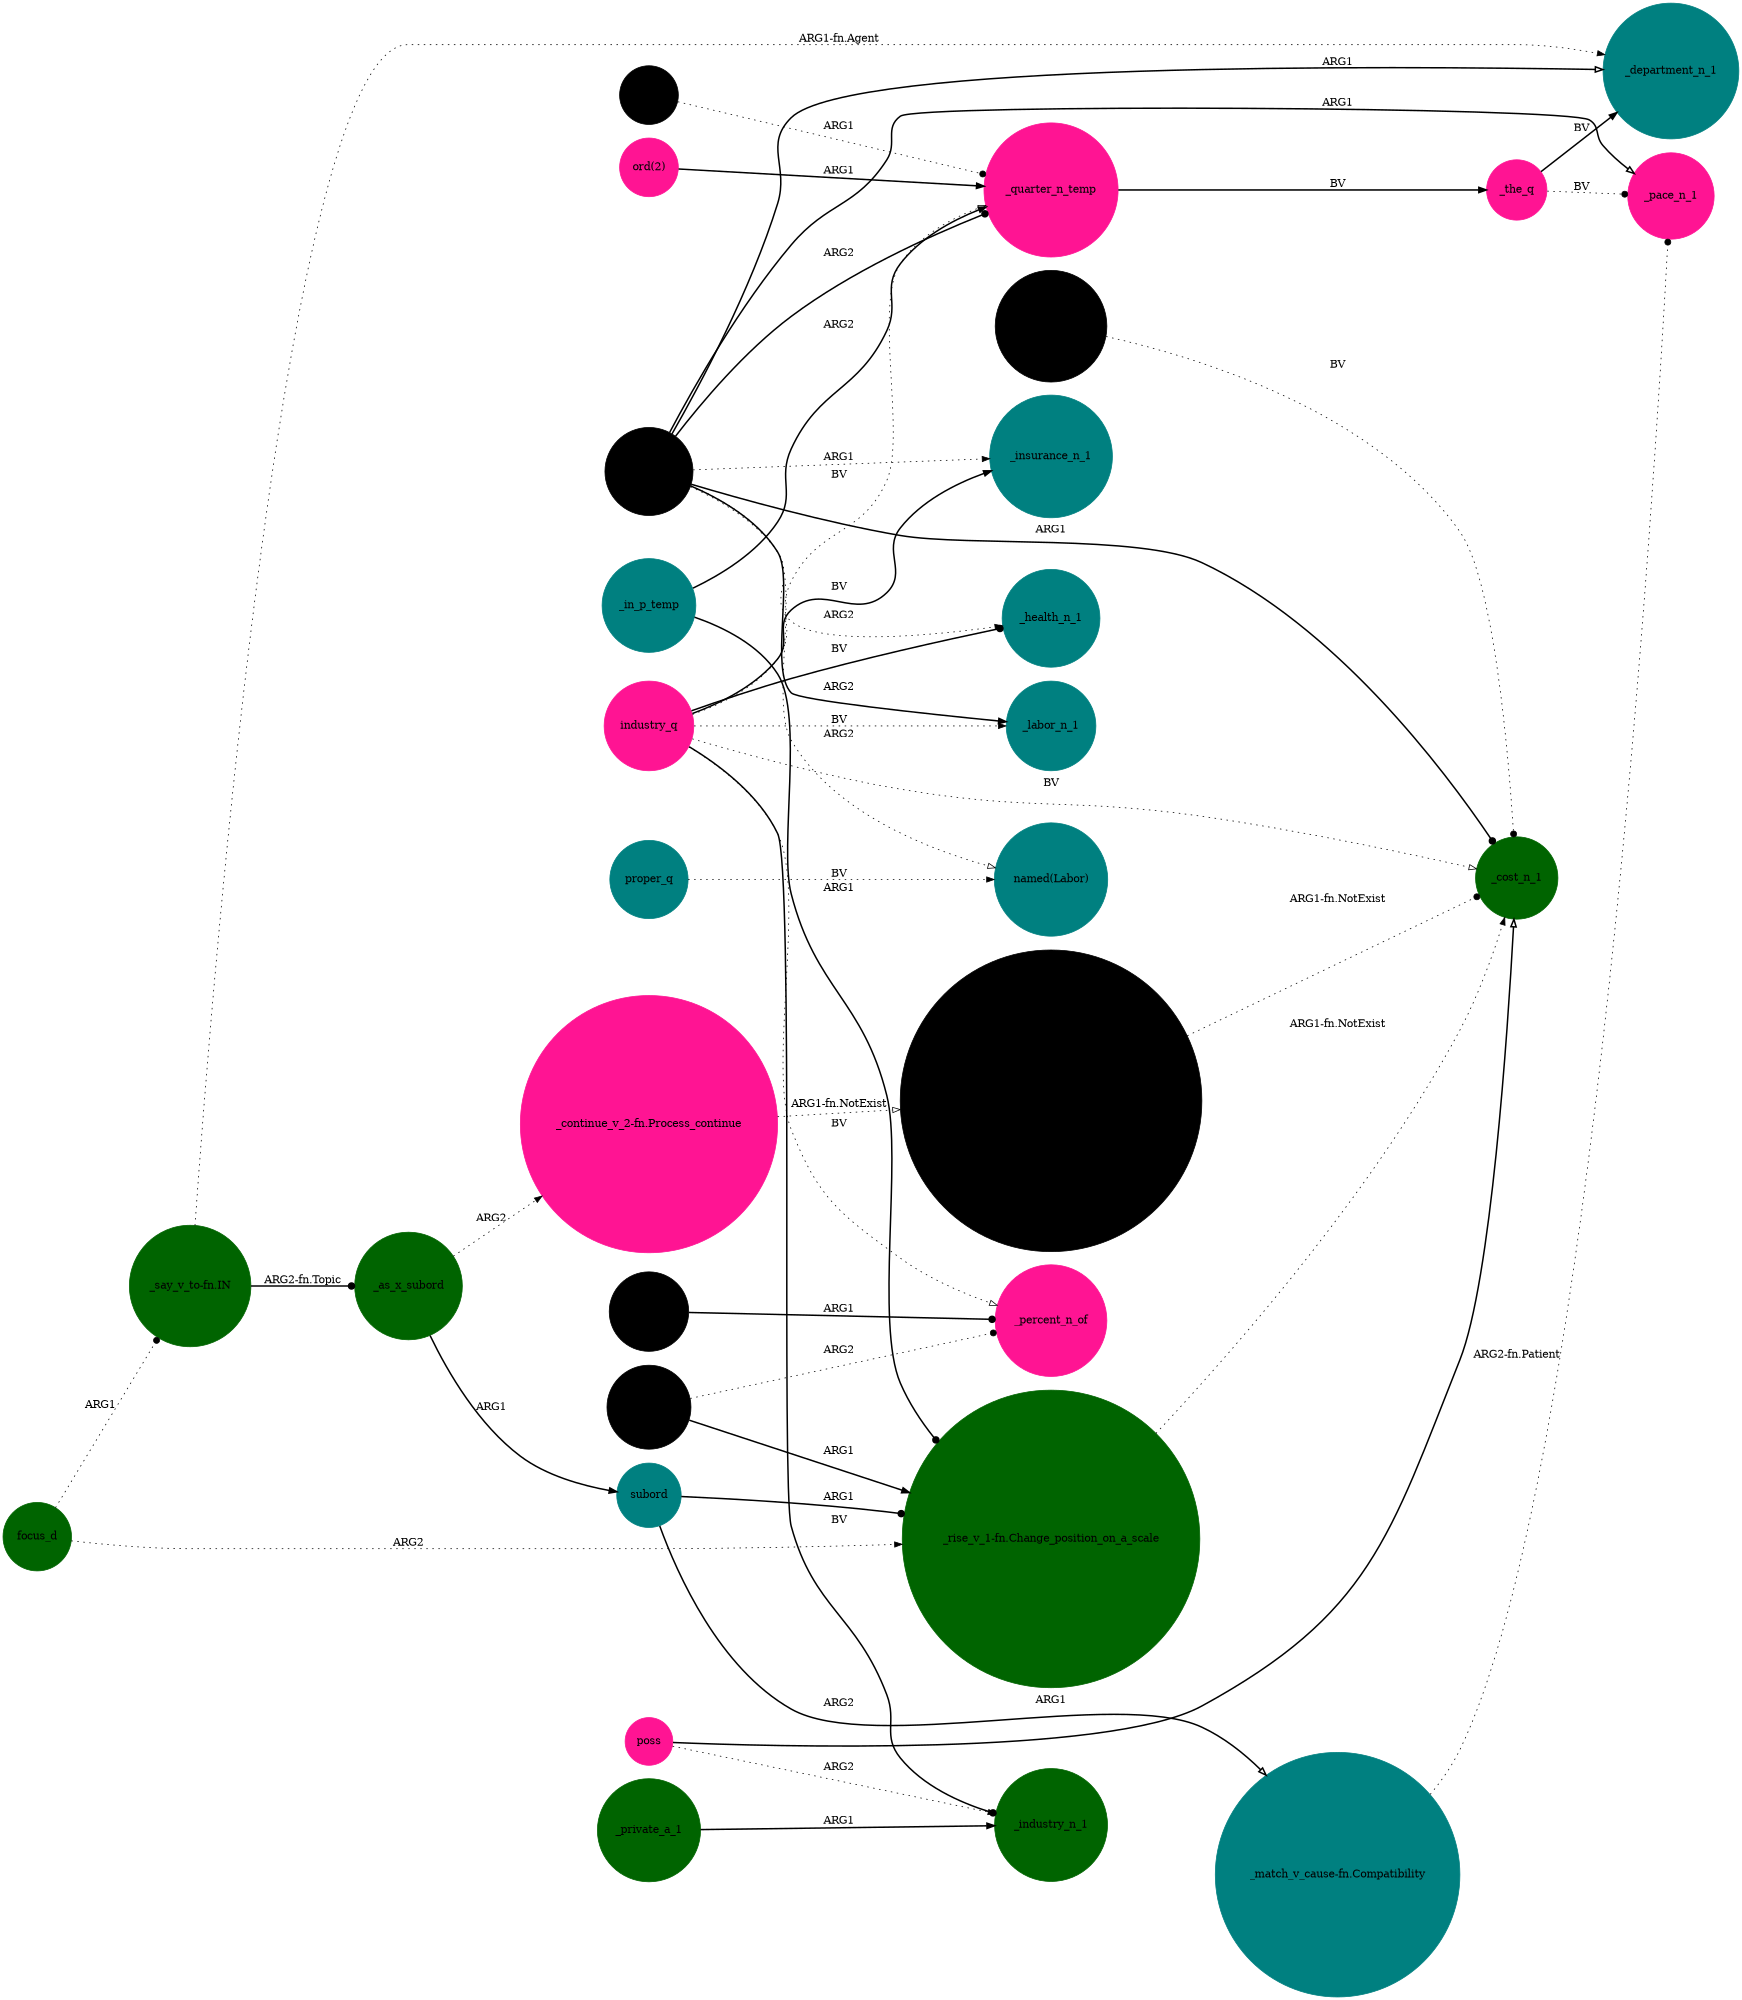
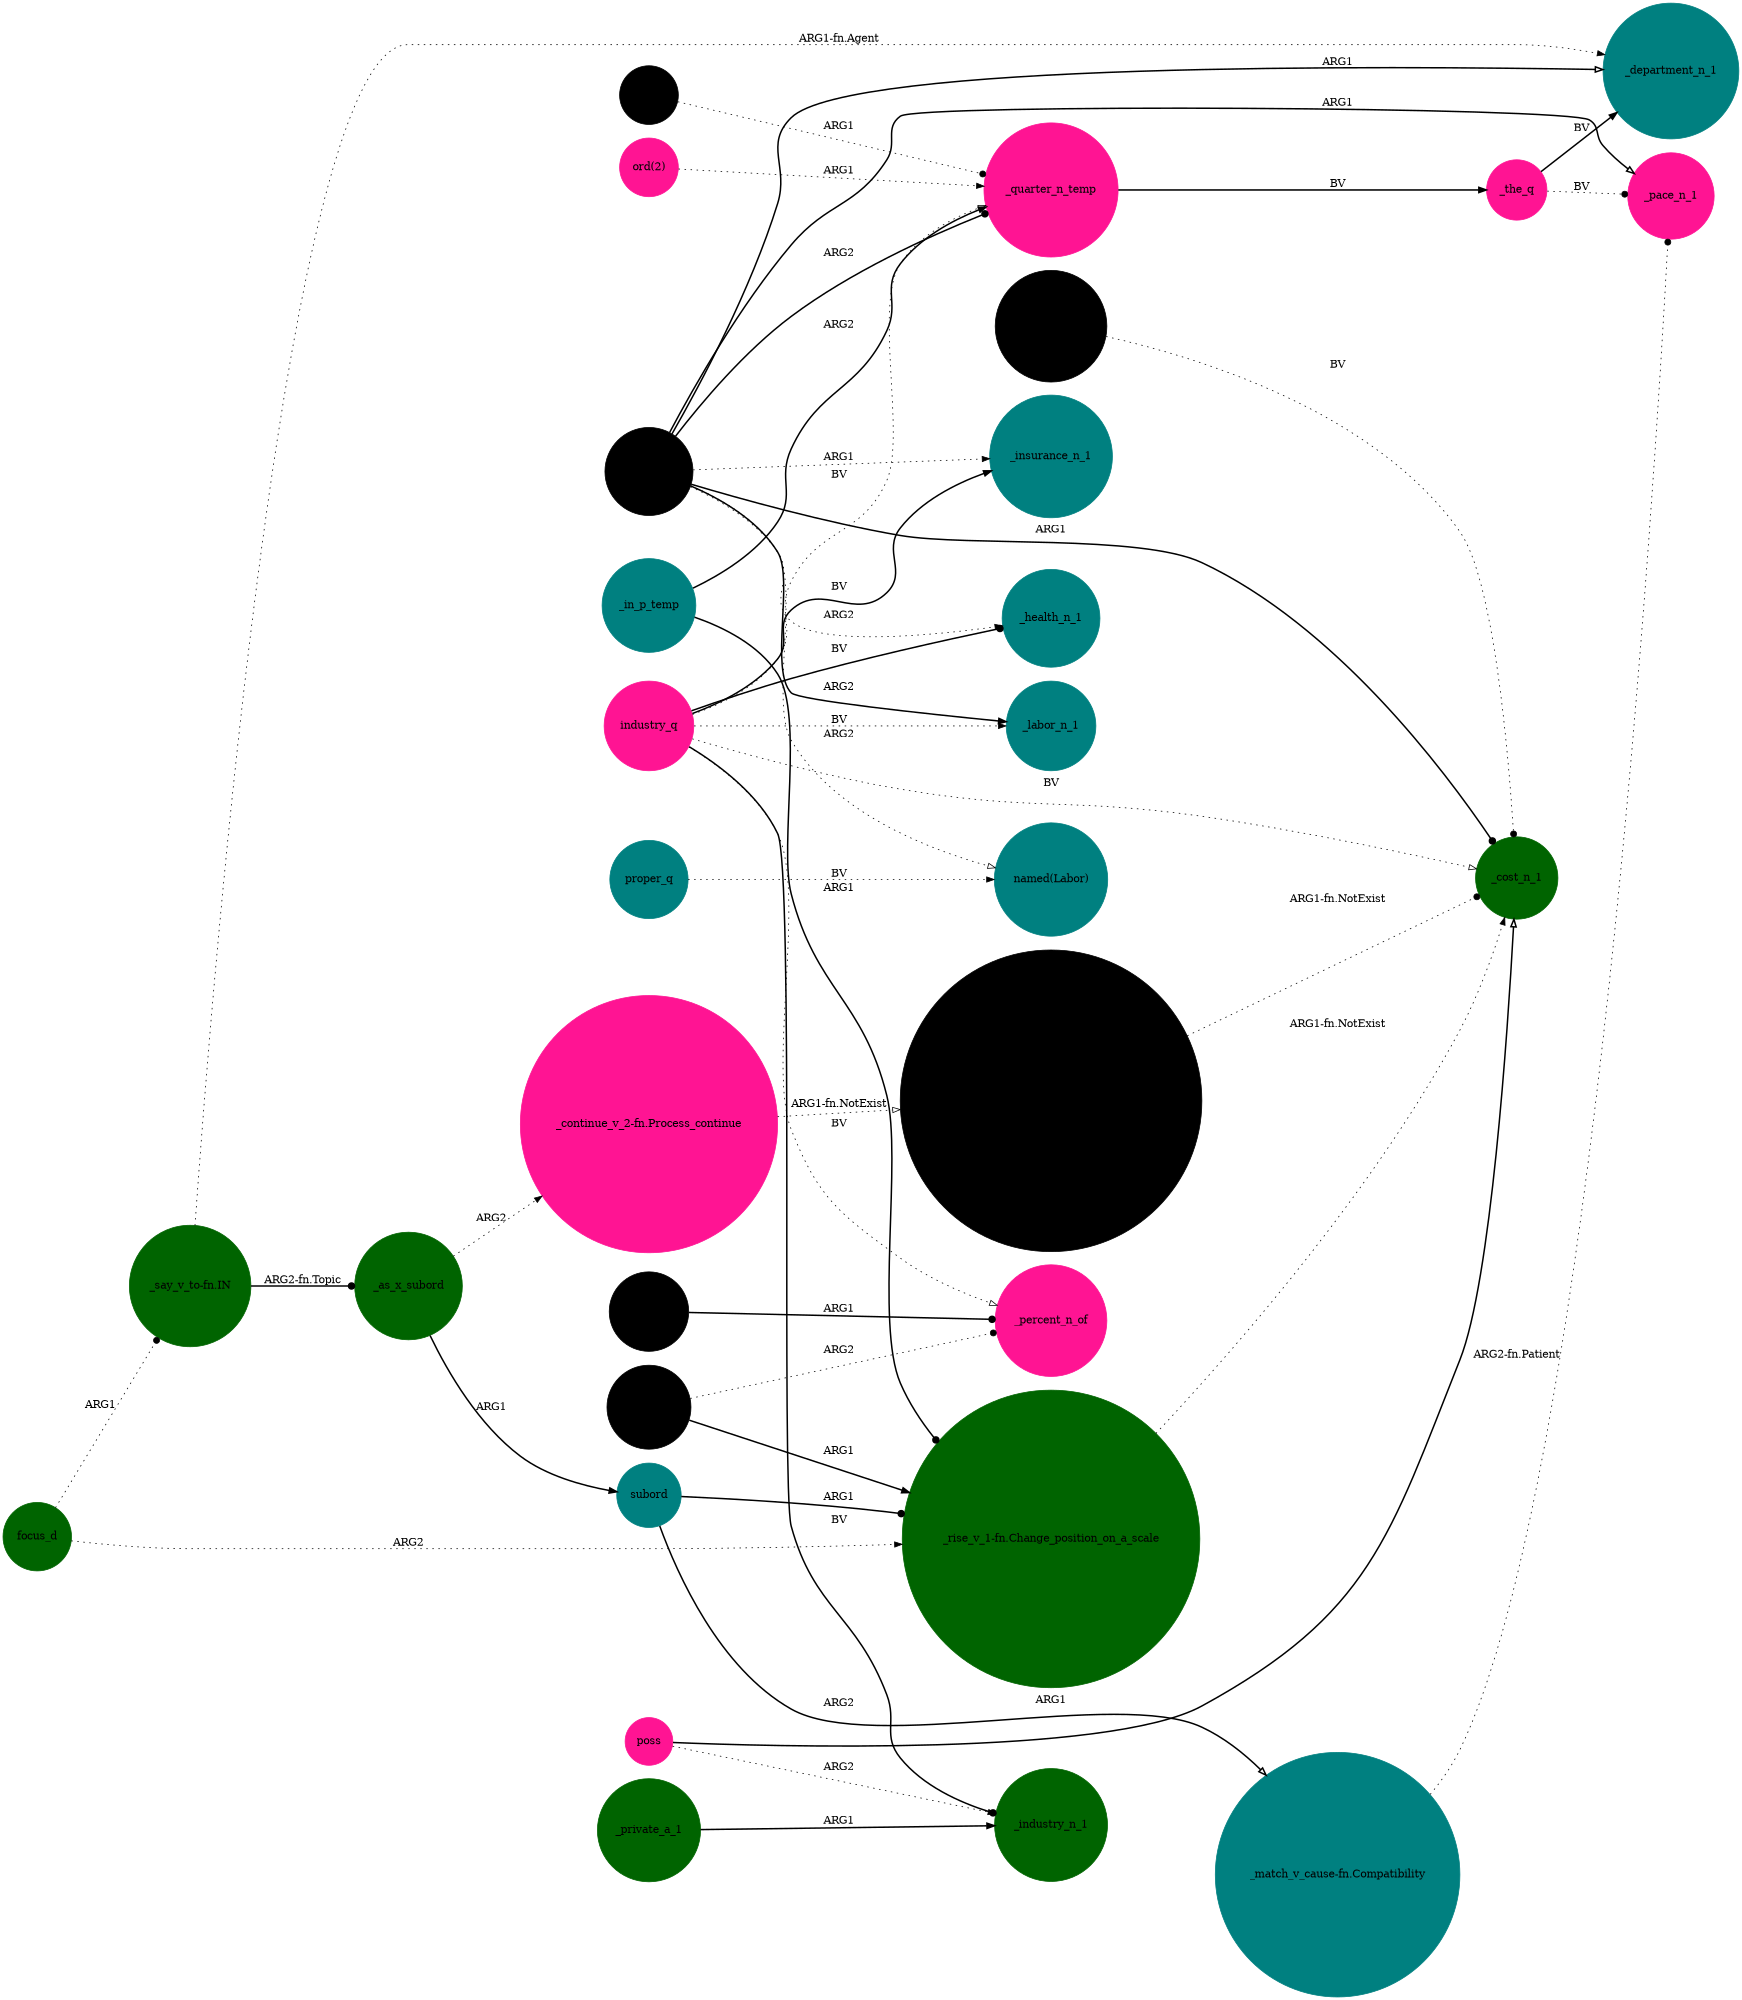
(827, 177) -> (827, 177)
